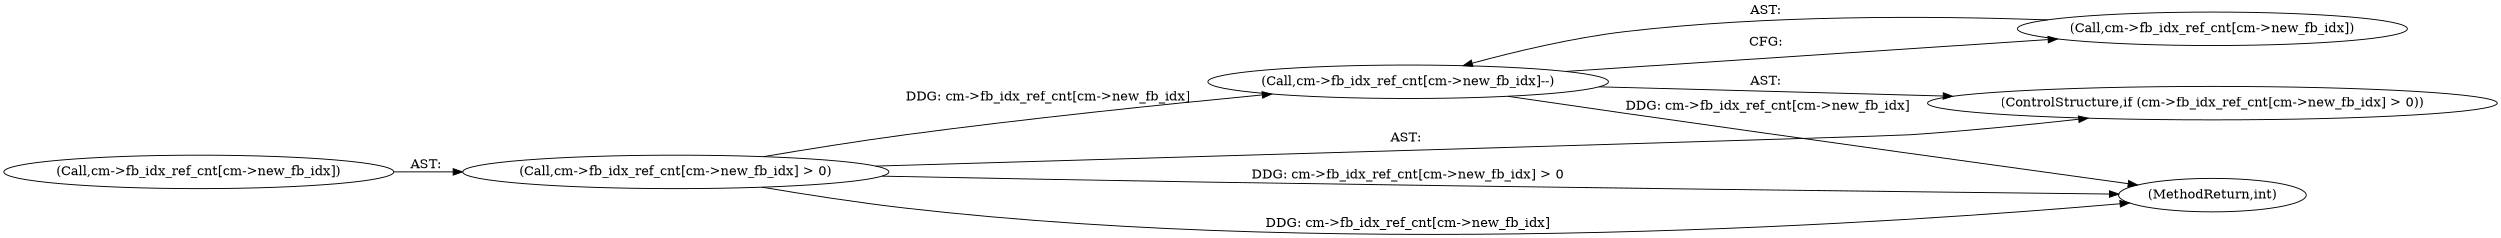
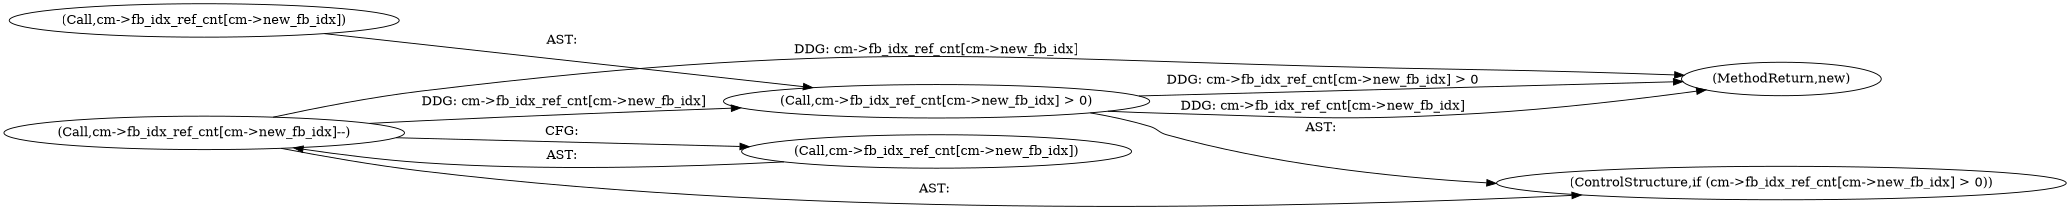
(1012, 121) -> (550, 115)
(2212, 195) -> (1781, 79)
